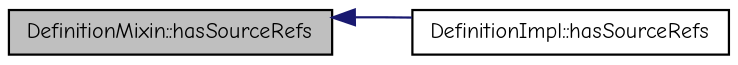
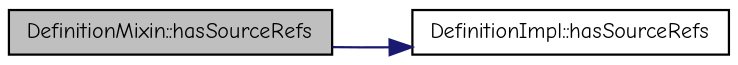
(384, 17) -> (361, 47)
